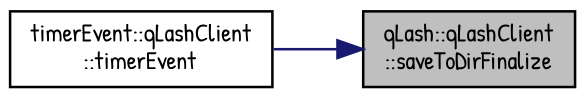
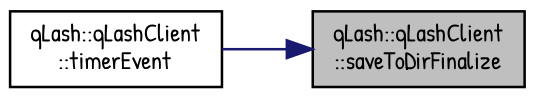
(141, 49) -> (116, 49)
